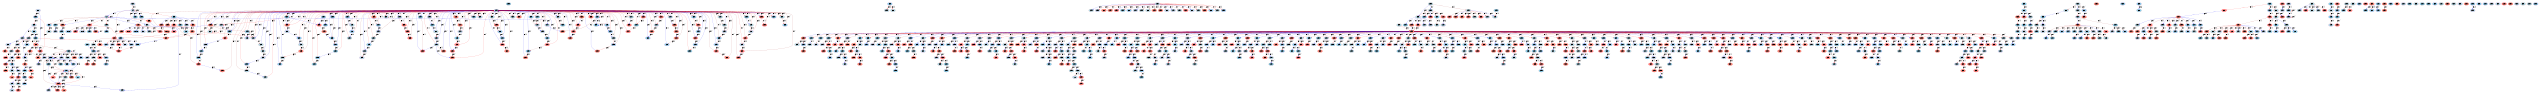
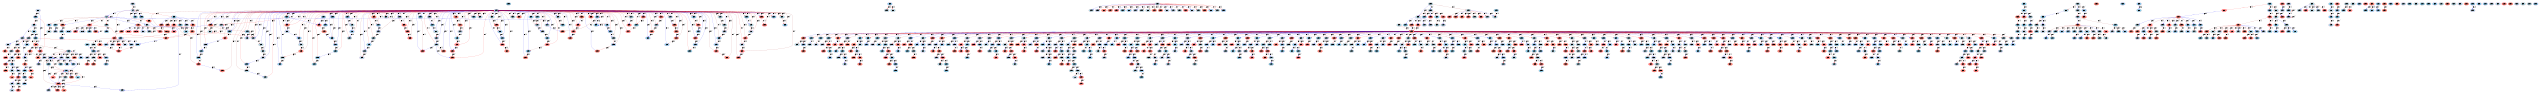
(136, 32) -> (136, 32)
